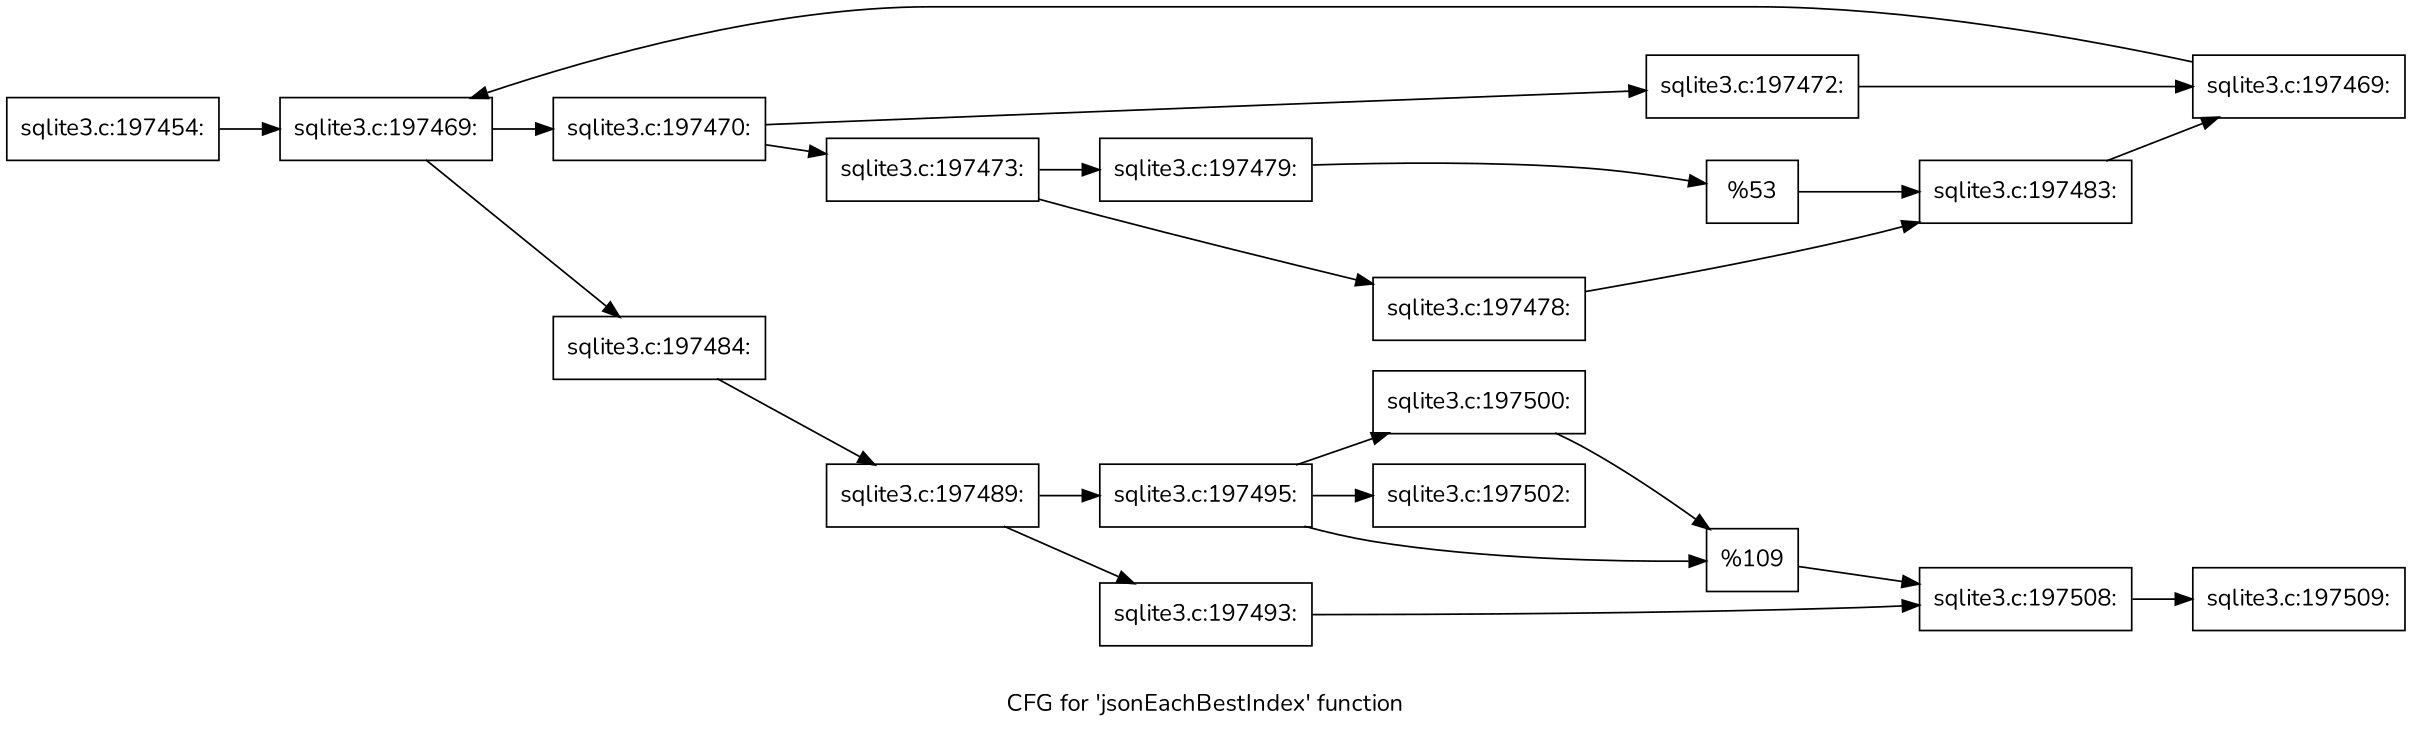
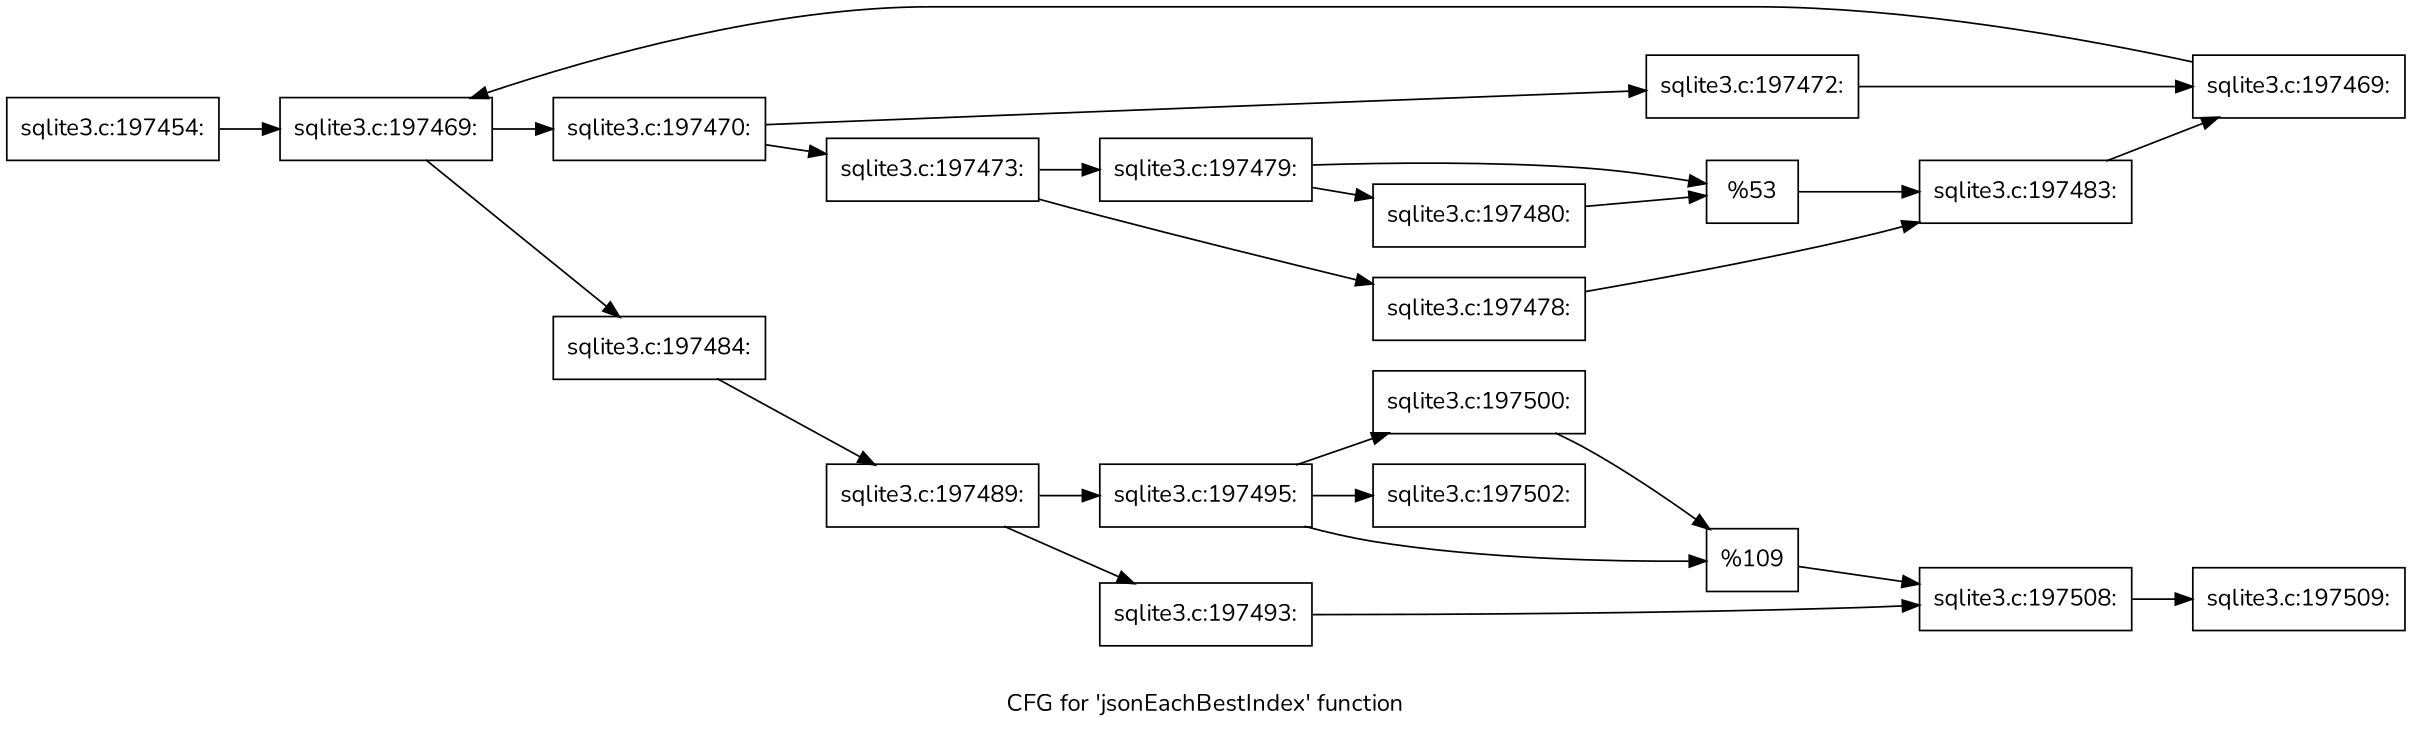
none -> (1479, 216)
